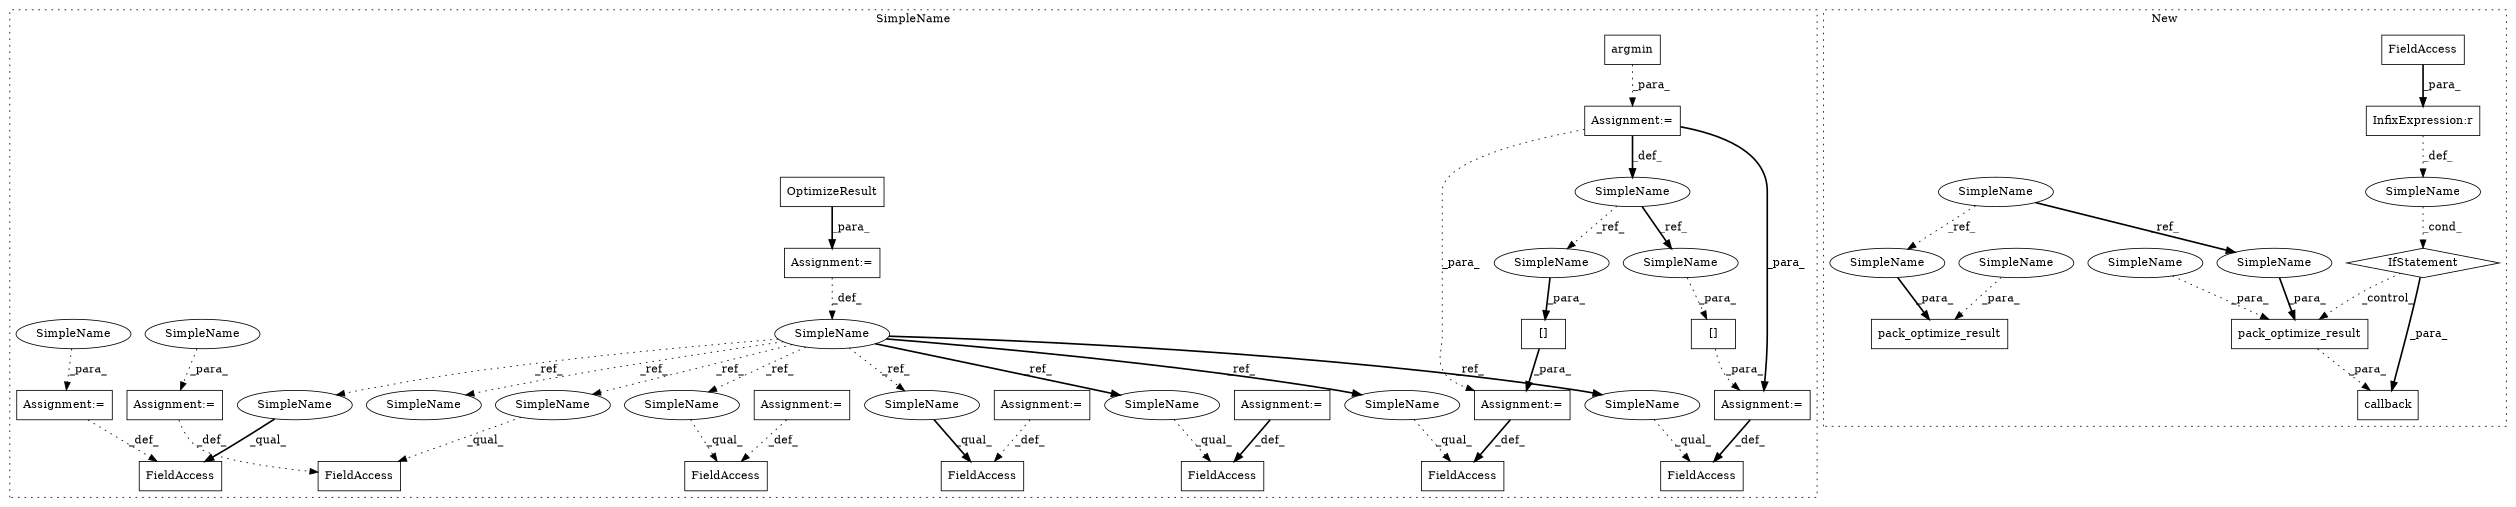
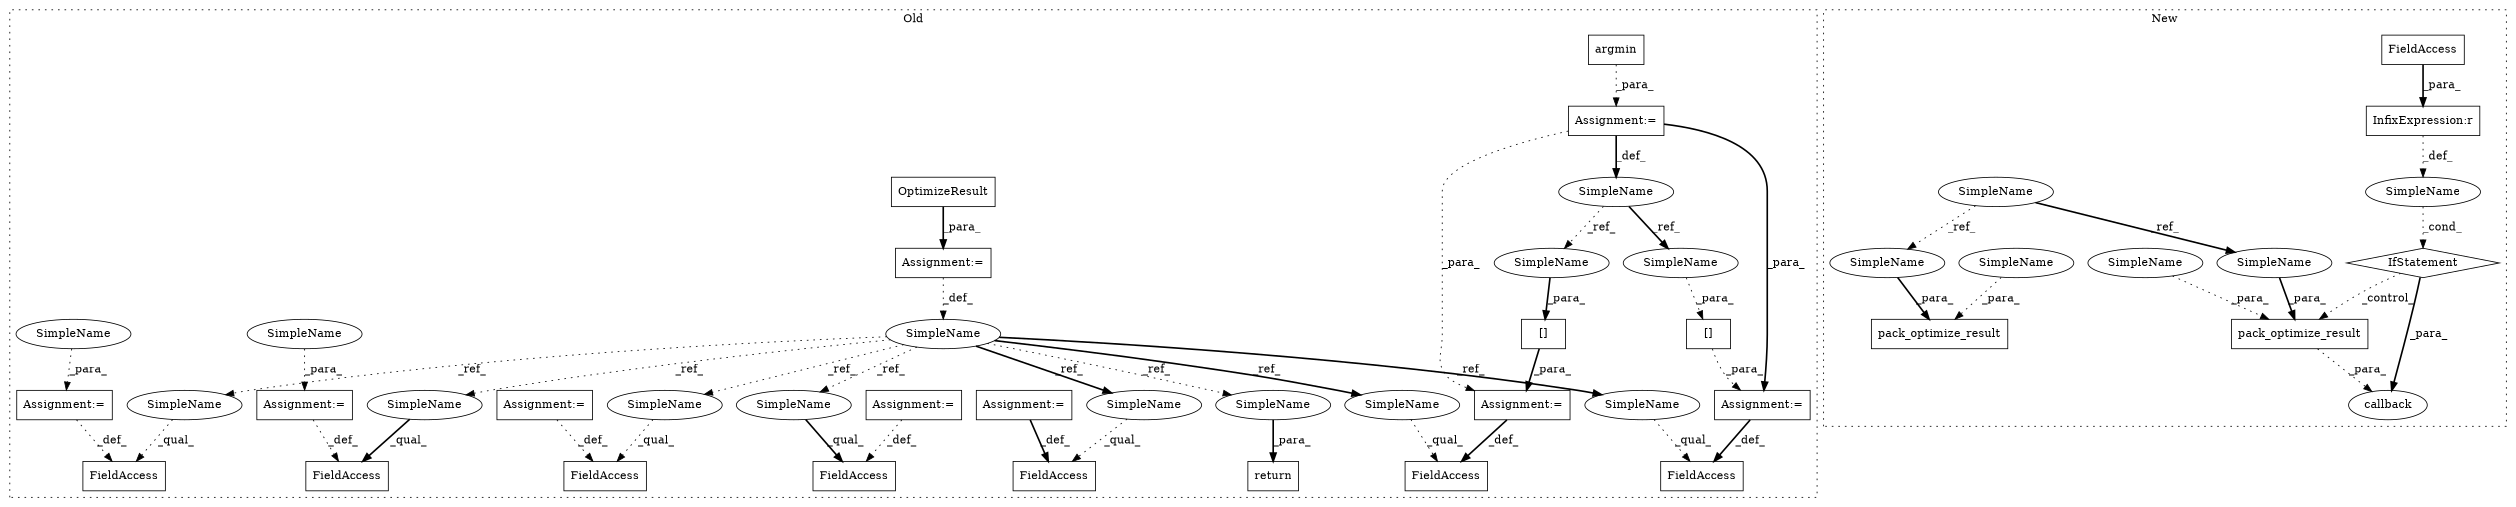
(913, 19) -> (913, 19)
(2388, 405) -> (2388, 405)
none -> (1273, 476)
